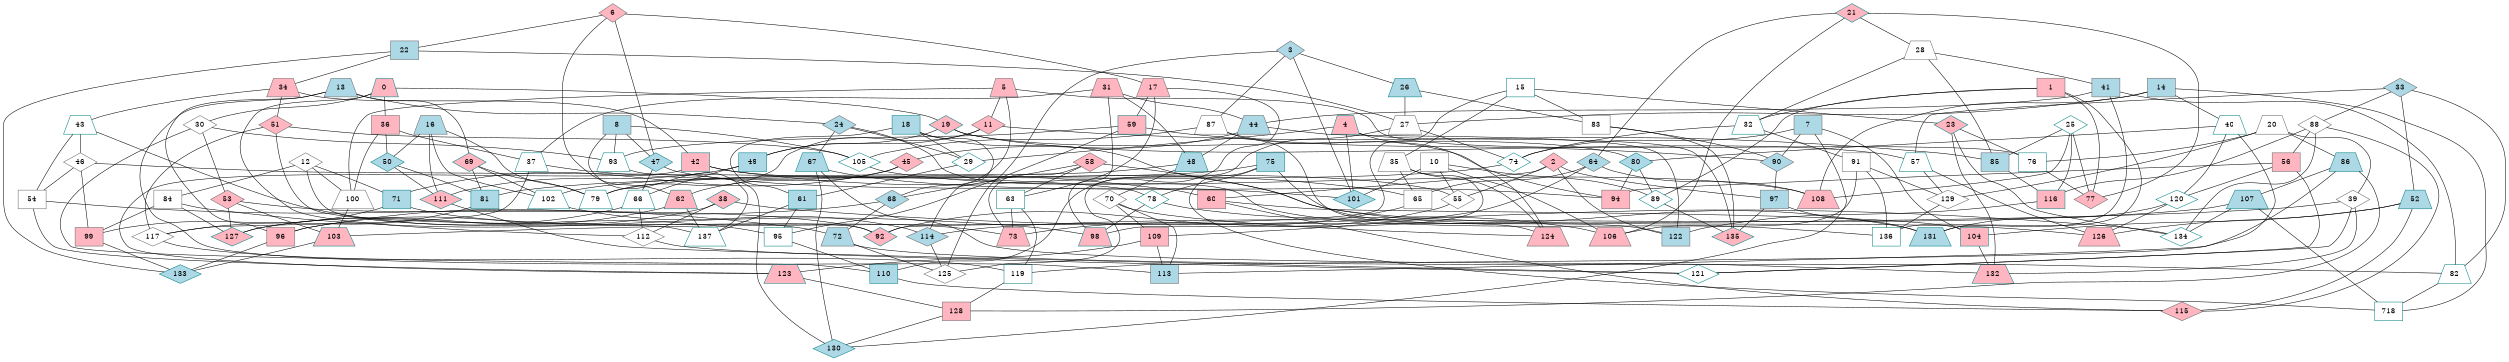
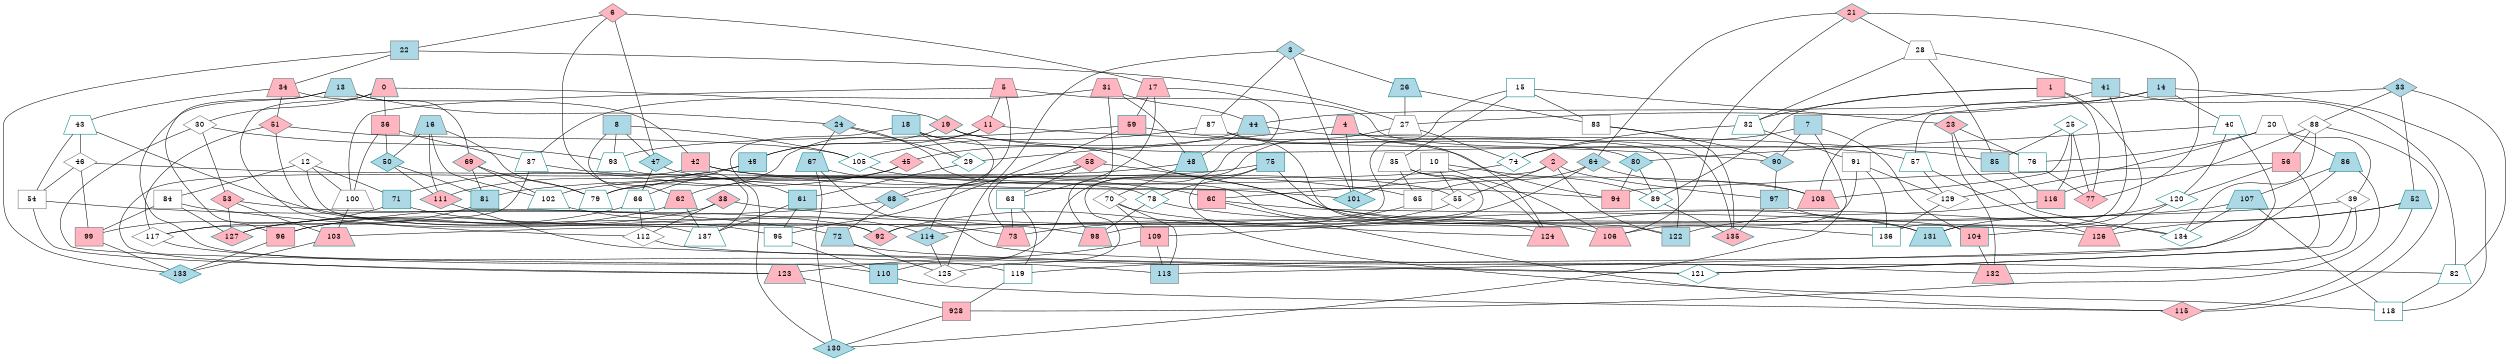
(956, 311) -> (956, 311)
(2389, 311) -> (2389, 311)
